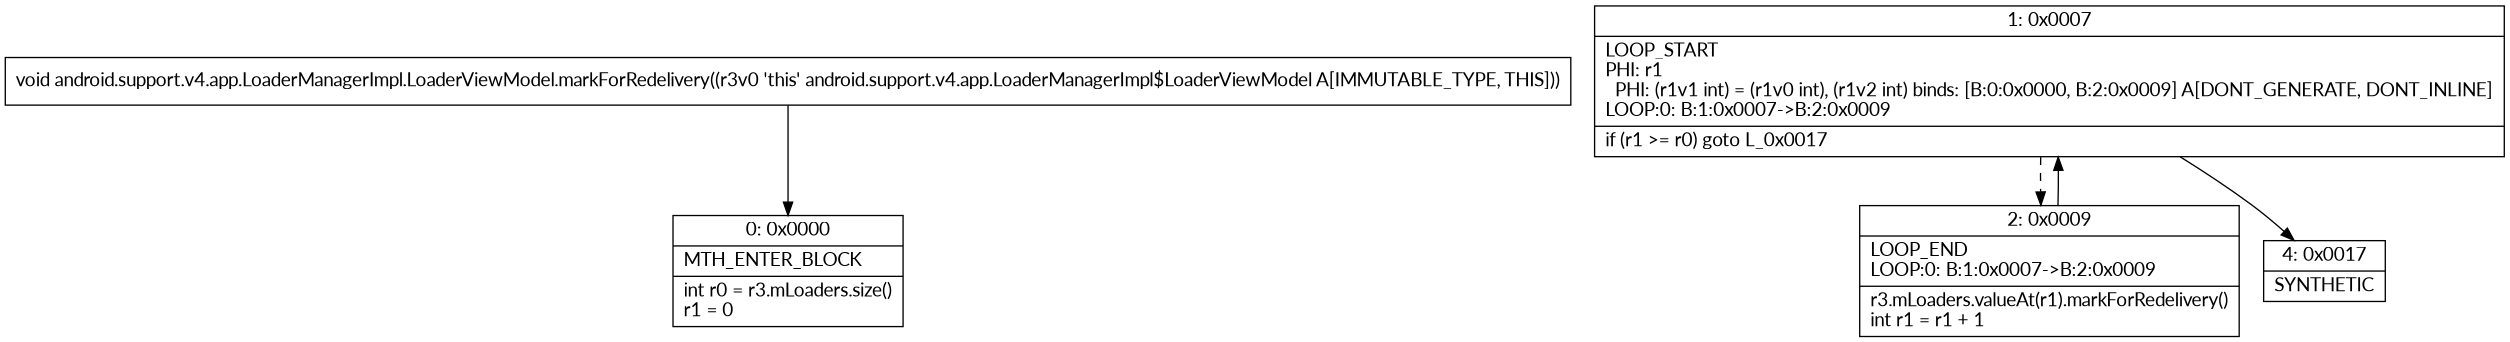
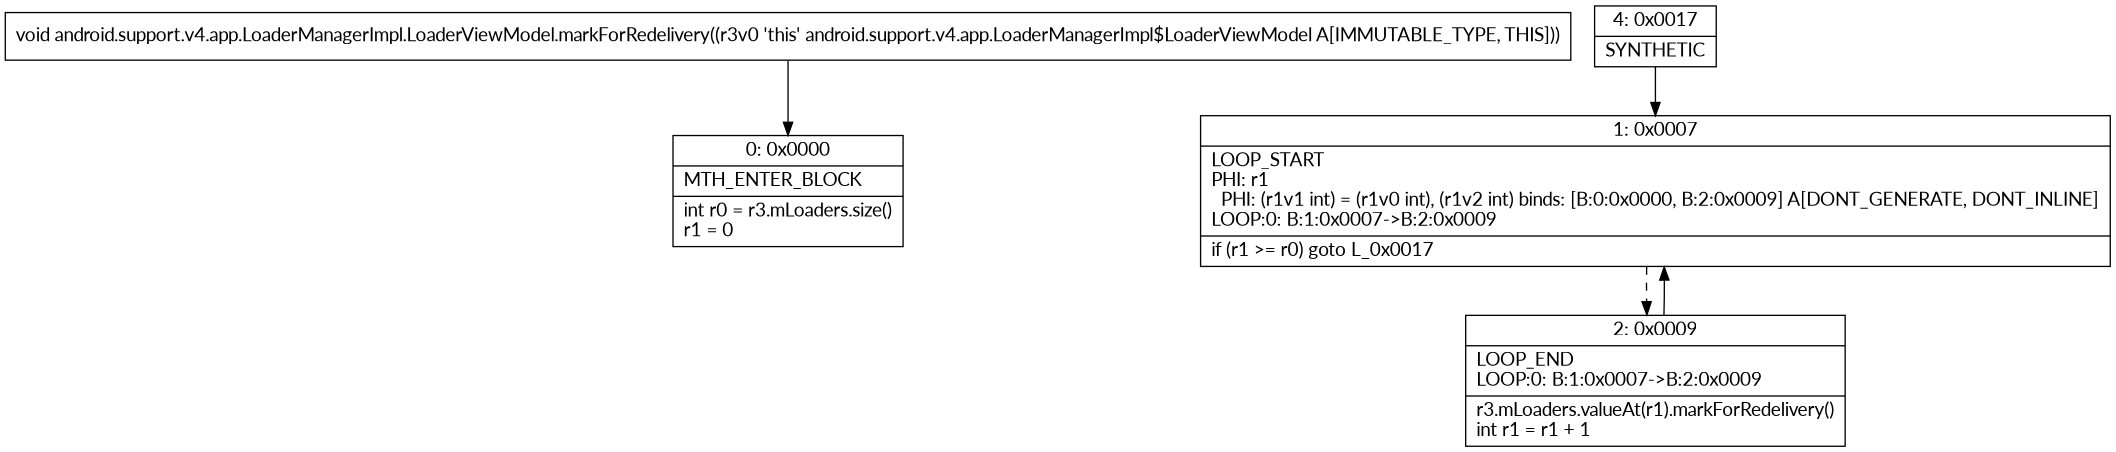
(2234, 192) -> (1655, 85)
